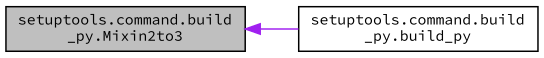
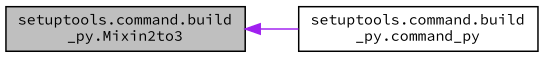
(418, 29) -> (418, 29)
